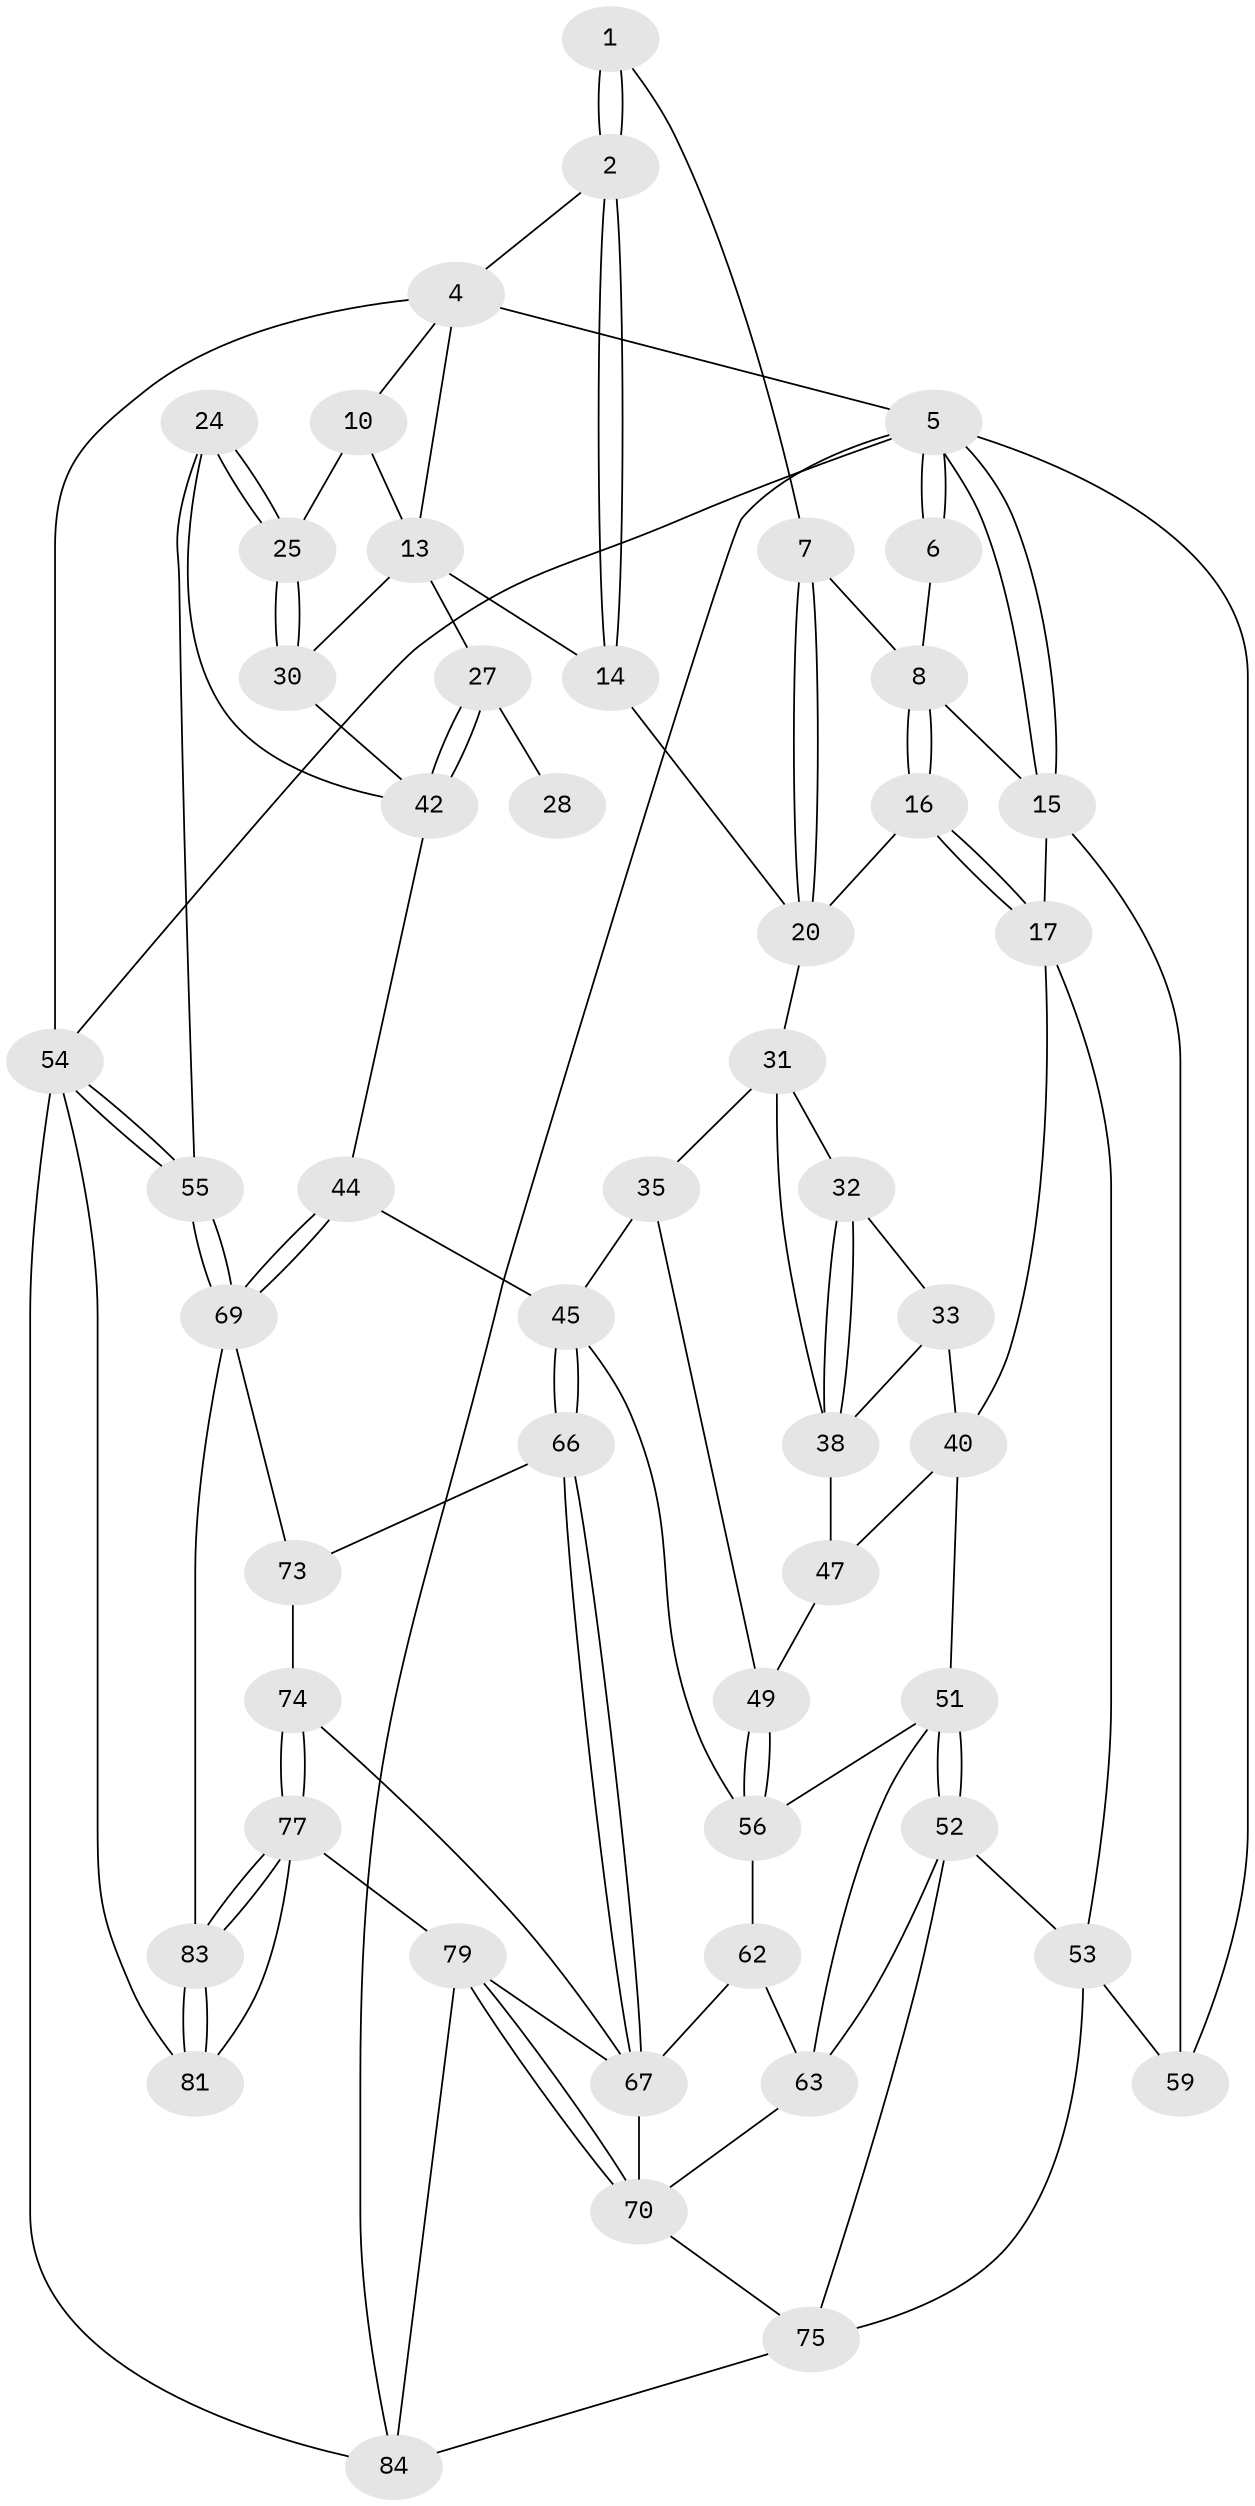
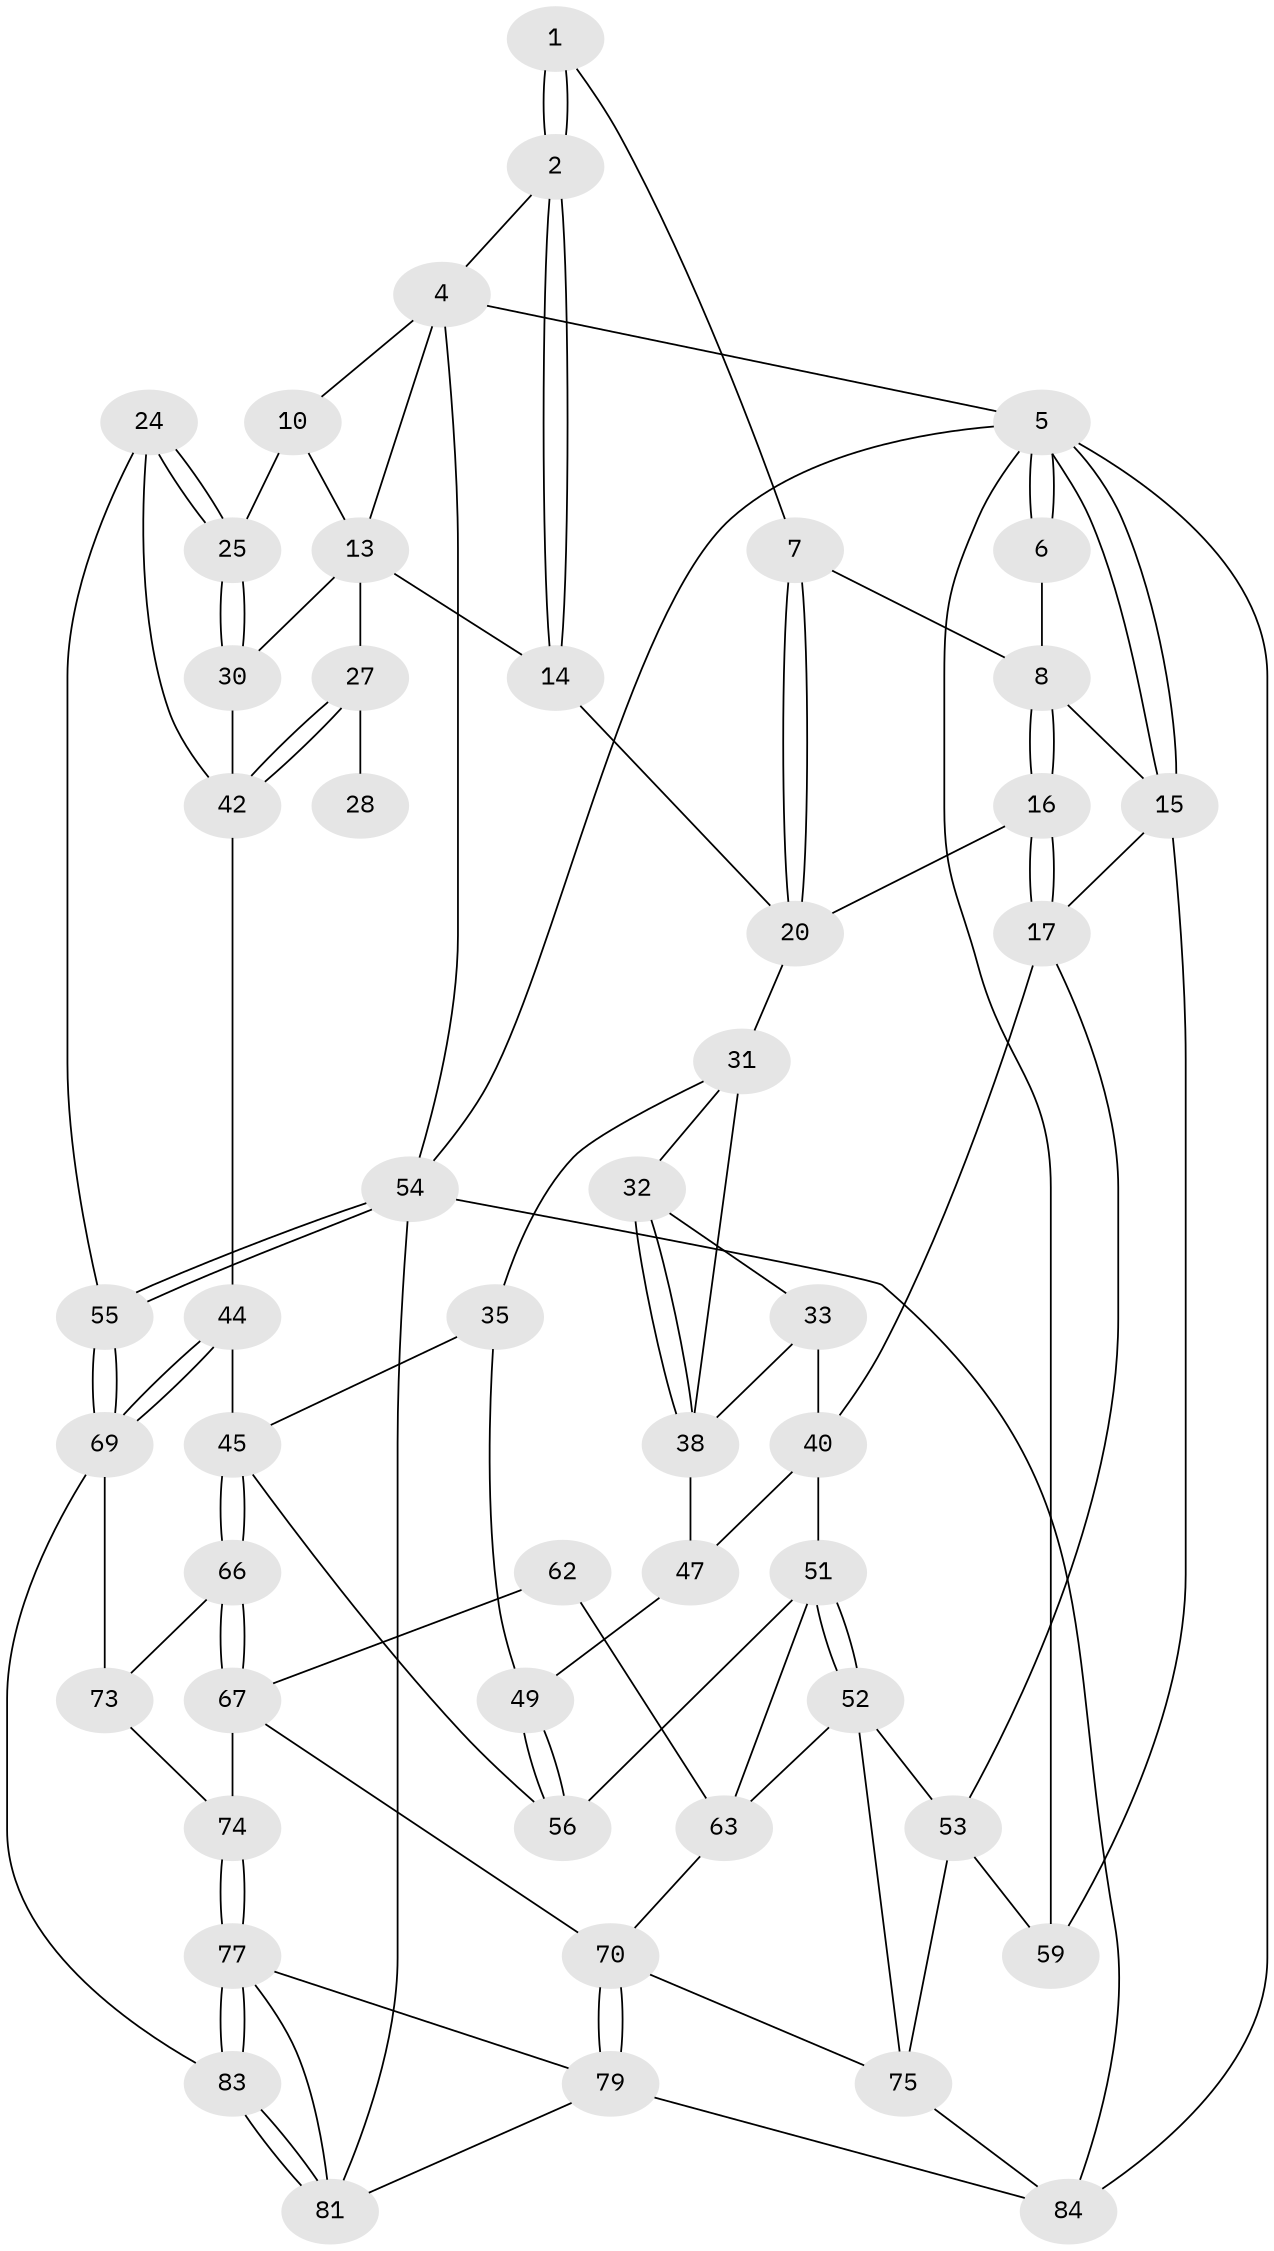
(753, 1892) -> none
(549, 2020) -> (470, 2148)
